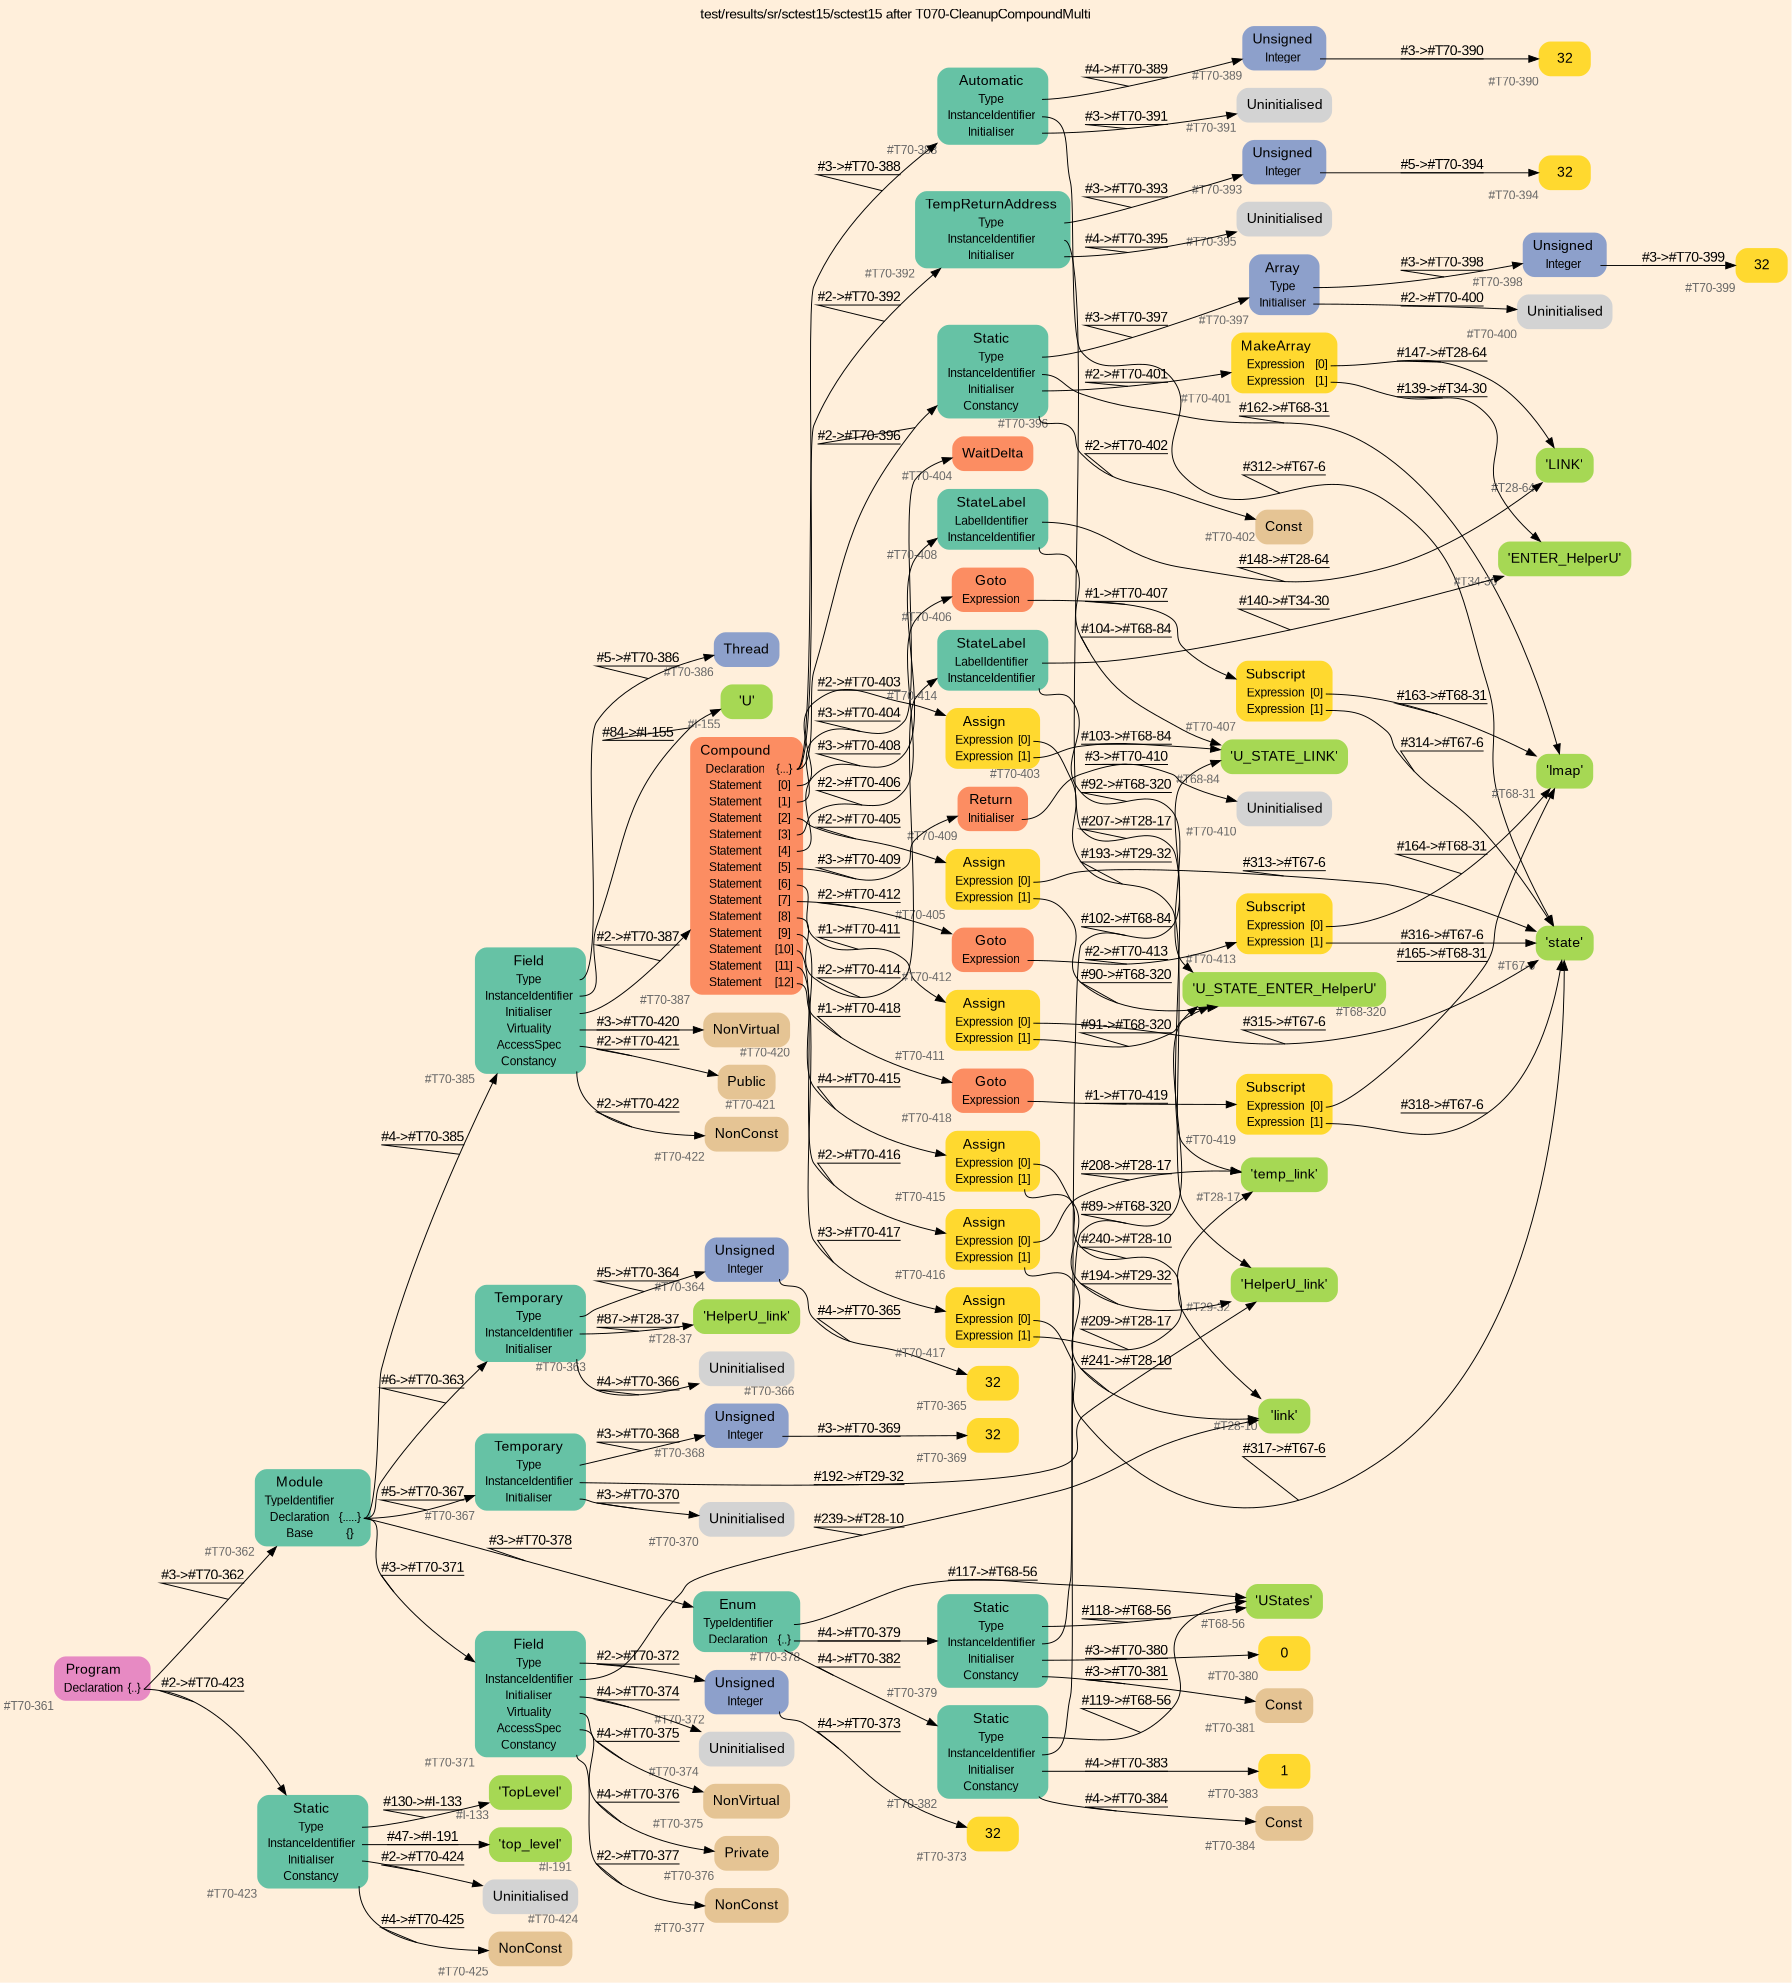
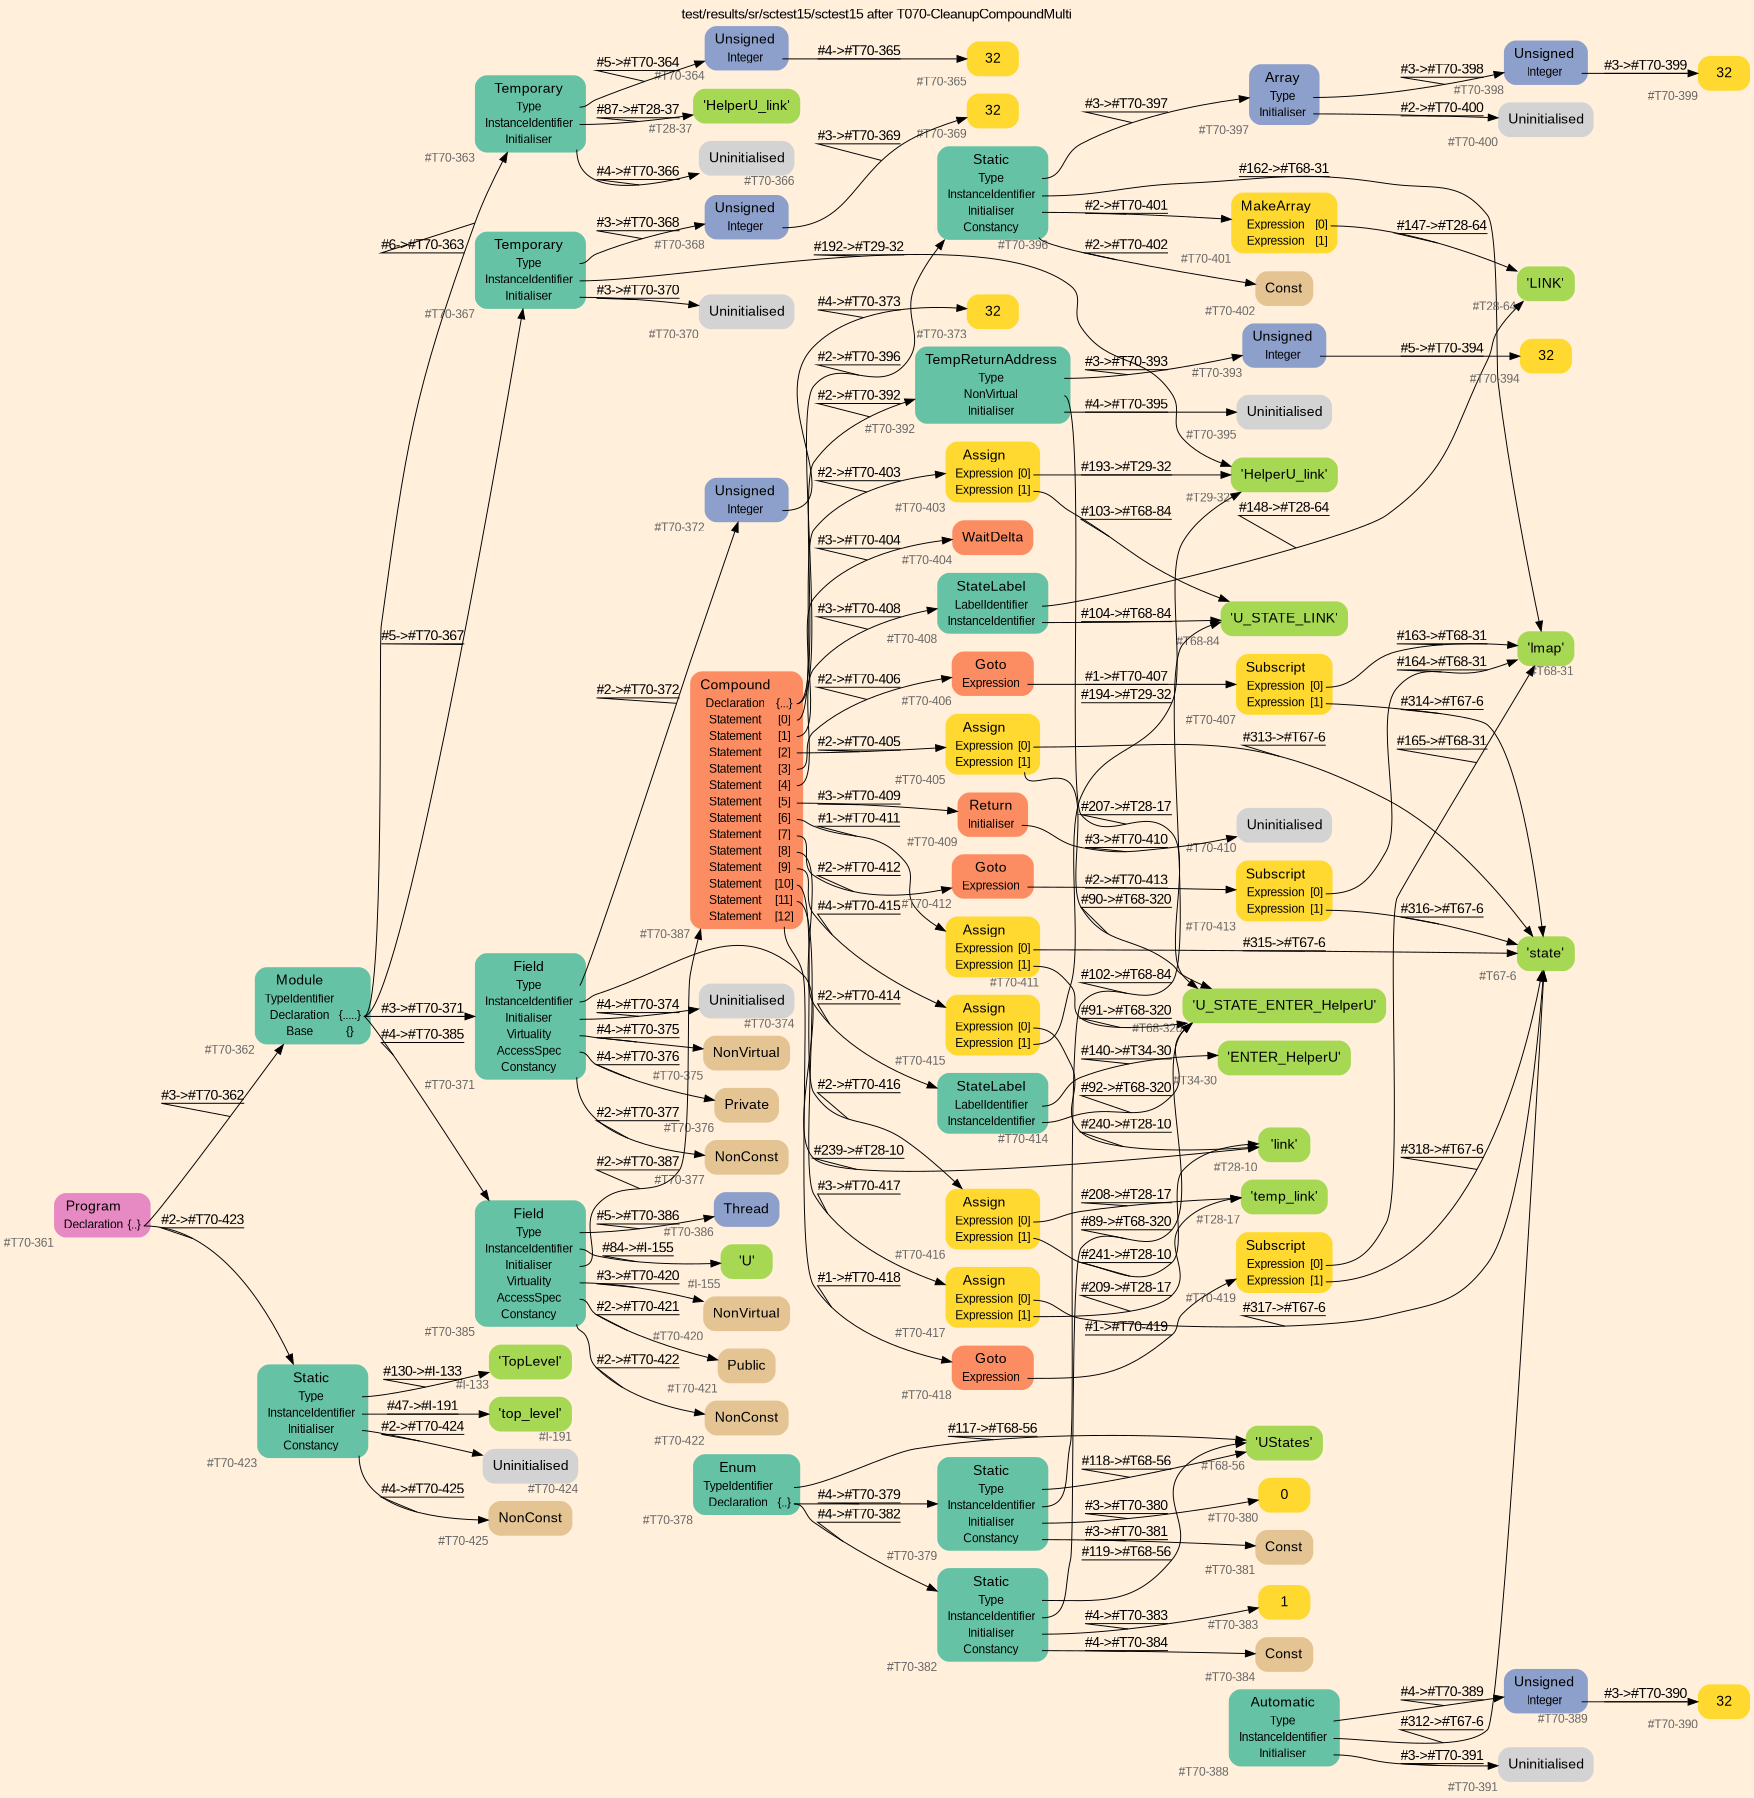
(991, 239) -> (991, 395)
(811, 405) -> none
(1477, 406) -> none
(1075, 682) -> (1075, 731)
(524, 1560) -> none
